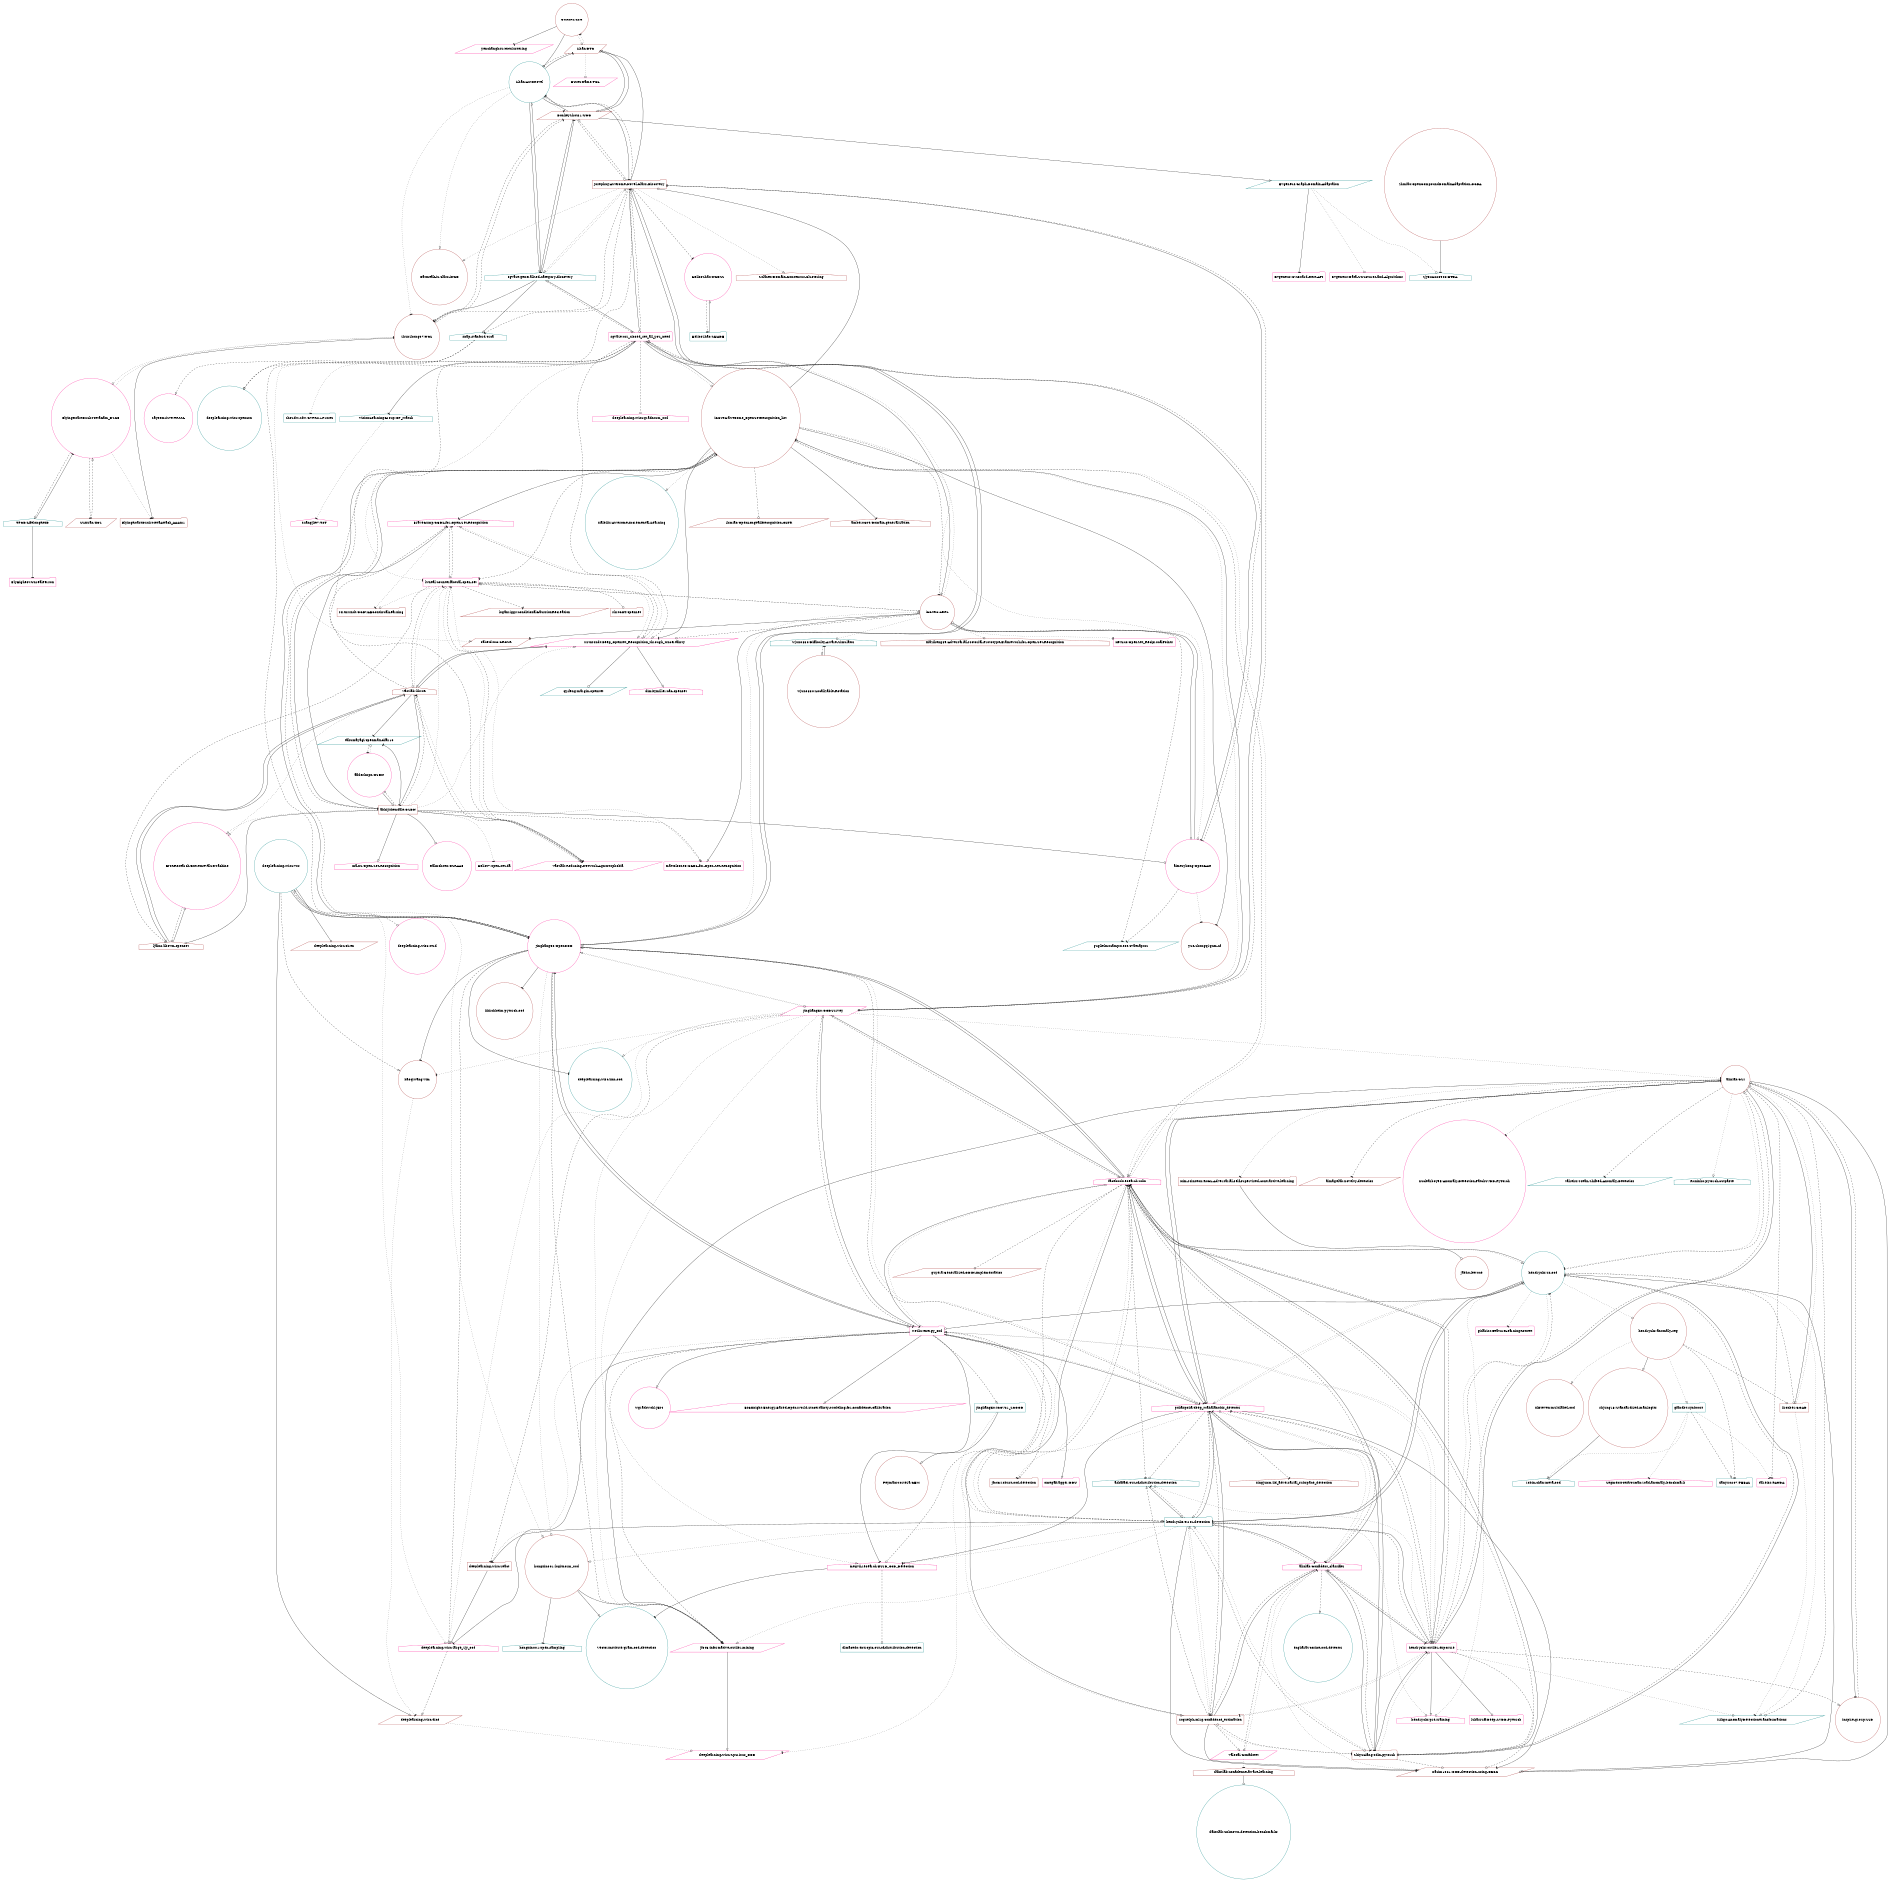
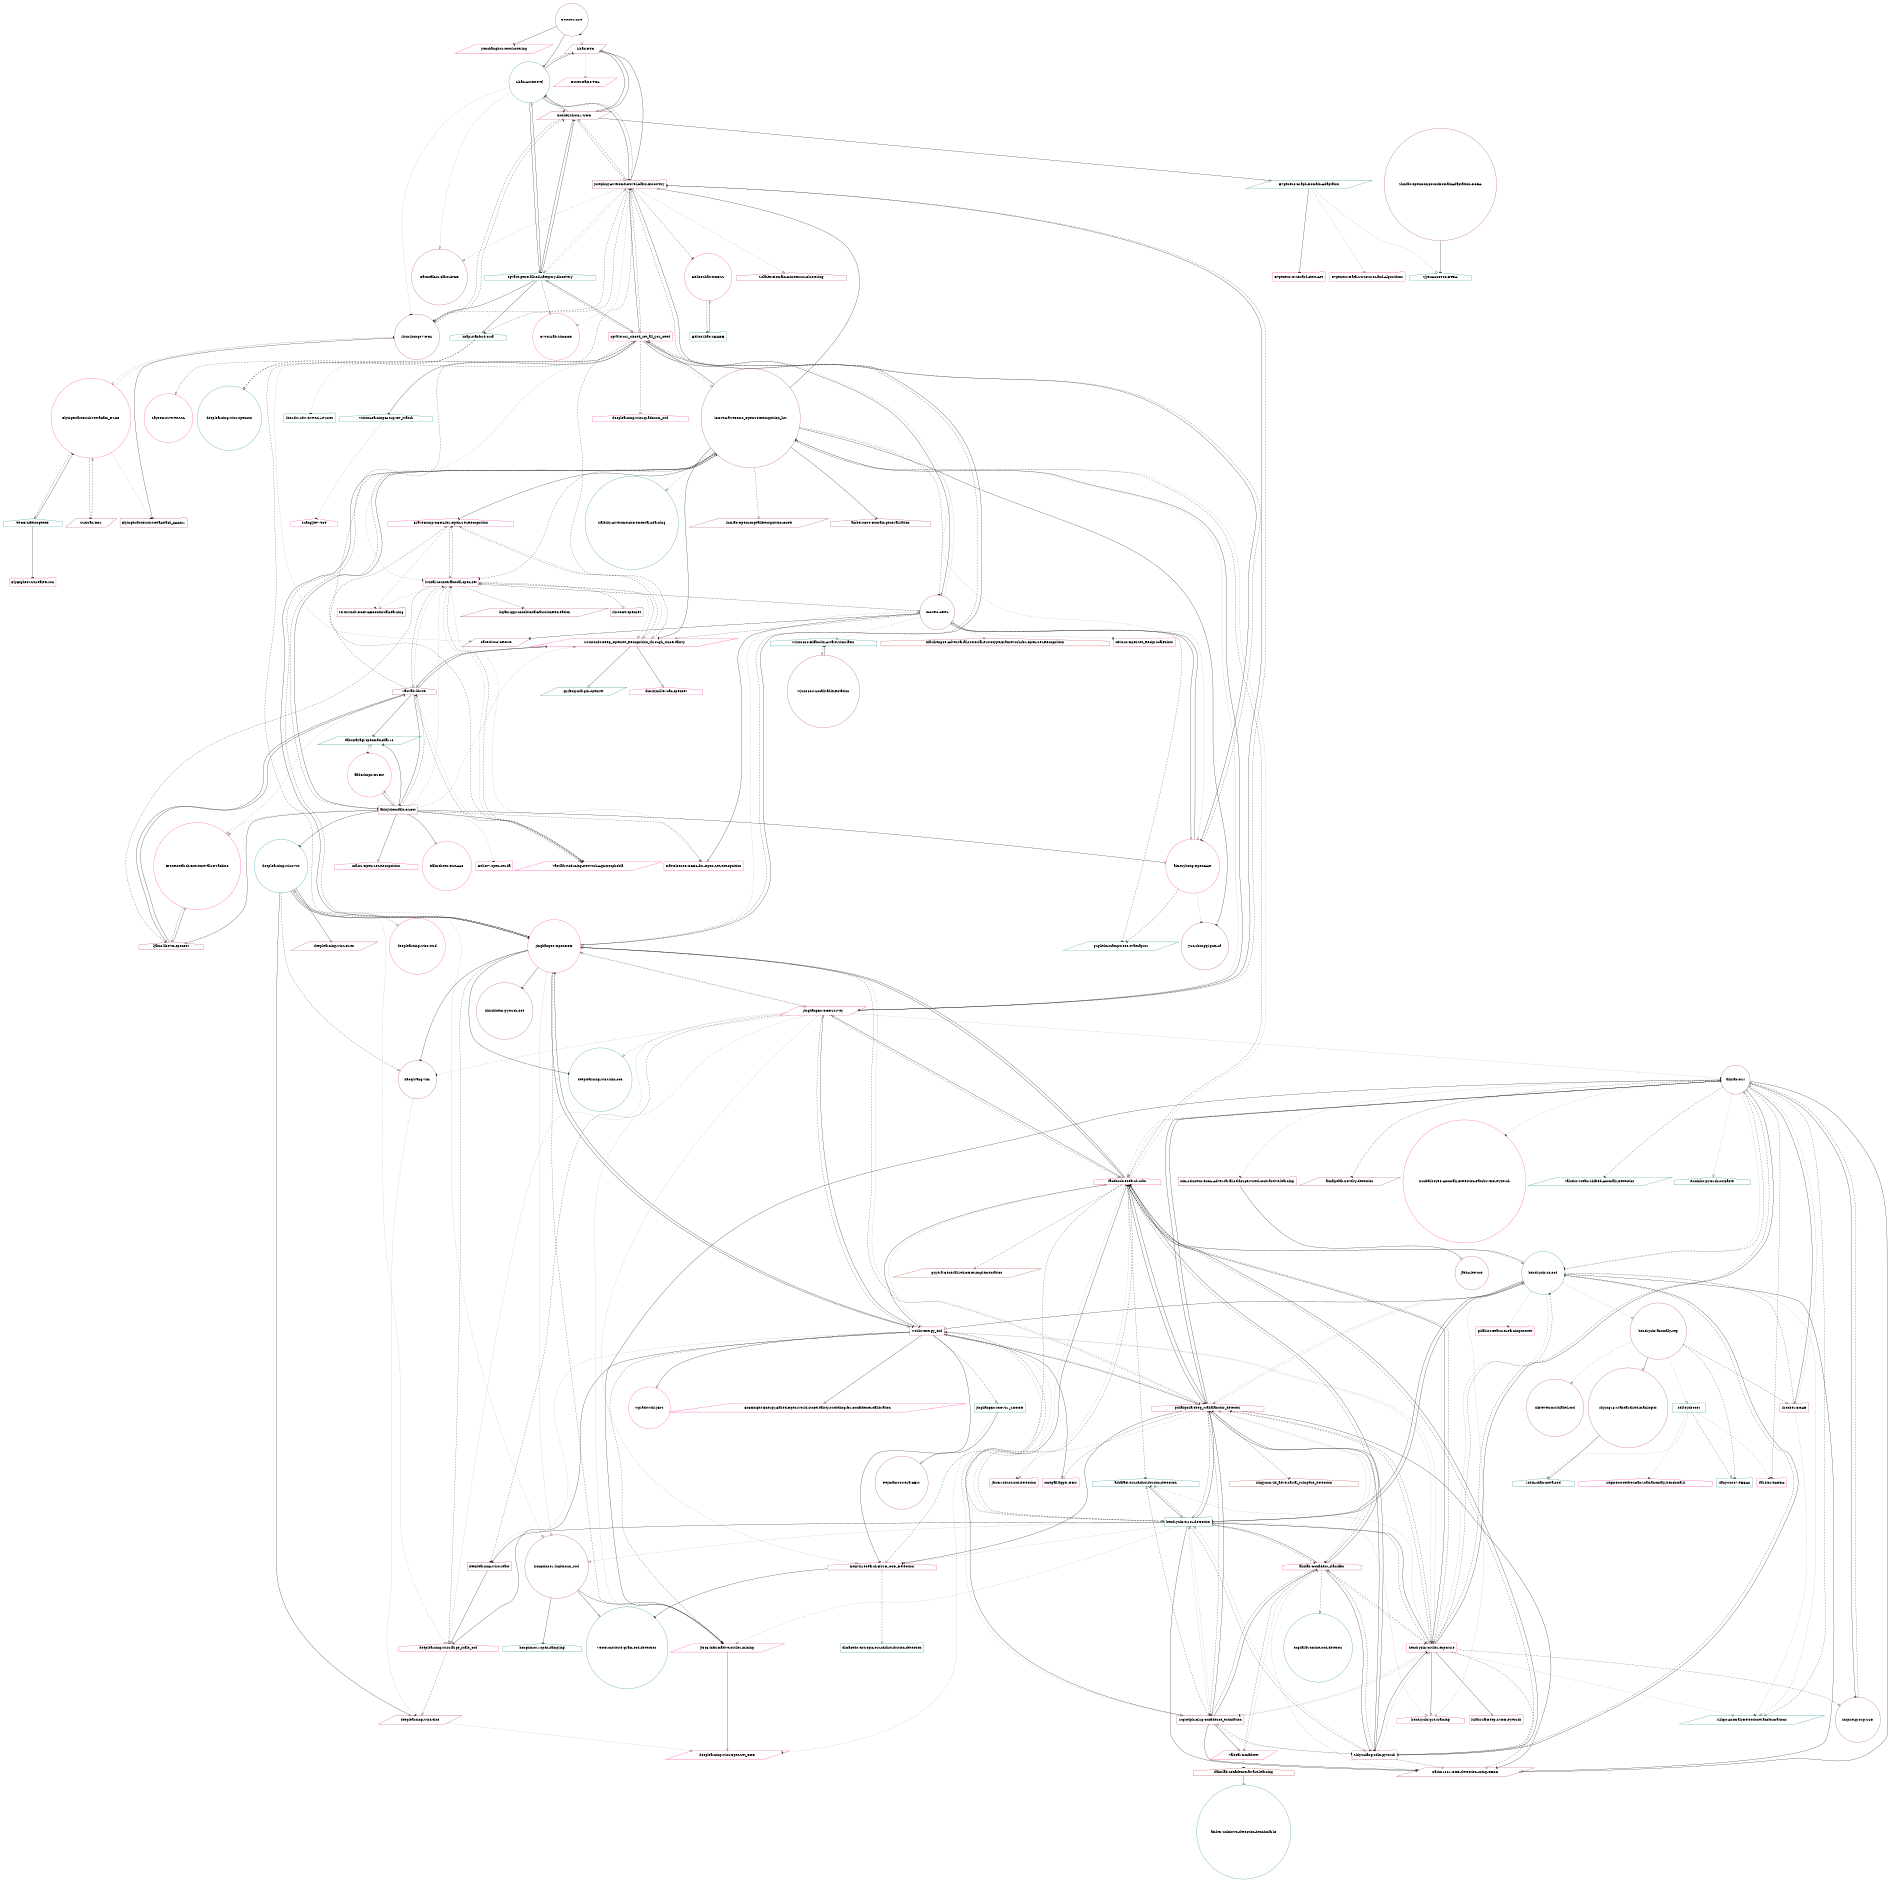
none -> (556, 337)
(970, 616) -> (970, 616)
(312, 647) -> (336, 821)
(692, 980) -> (692, 980)
(1041, 1371) -> (1041, 1371)
(1689, 1408) -> (1689, 1408)
(1178, 1444) -> (1123, 1434)
(1375, 1607) -> (1375, 1607)
(448, 1648) -> (448, 1648)
(1226, 1737) -> (1226, 1737)
(727, 1755) -> (727, 1755)
(1244, 1832) -> (1244, 1832)
